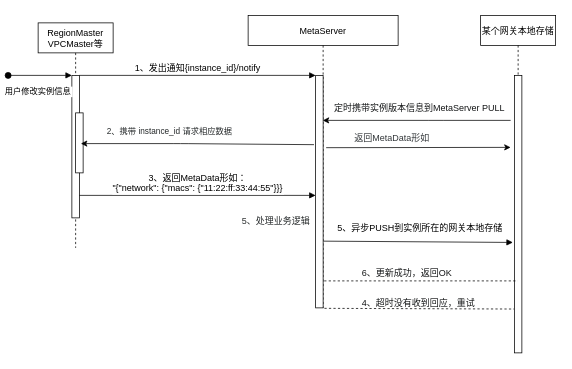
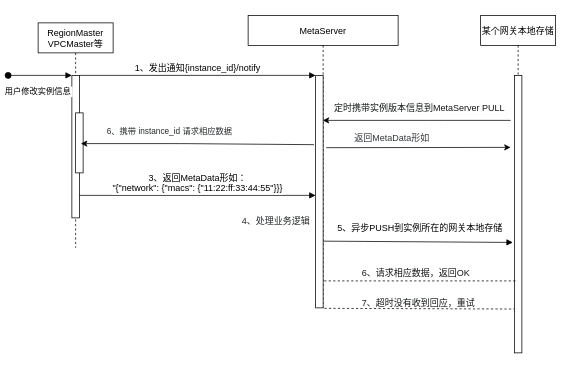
(178, 131) -> (178, 131)
(276, 221) -> (276, 221)
(405, 274) -> (414, 274)
(418, 304) -> (418, 304)
